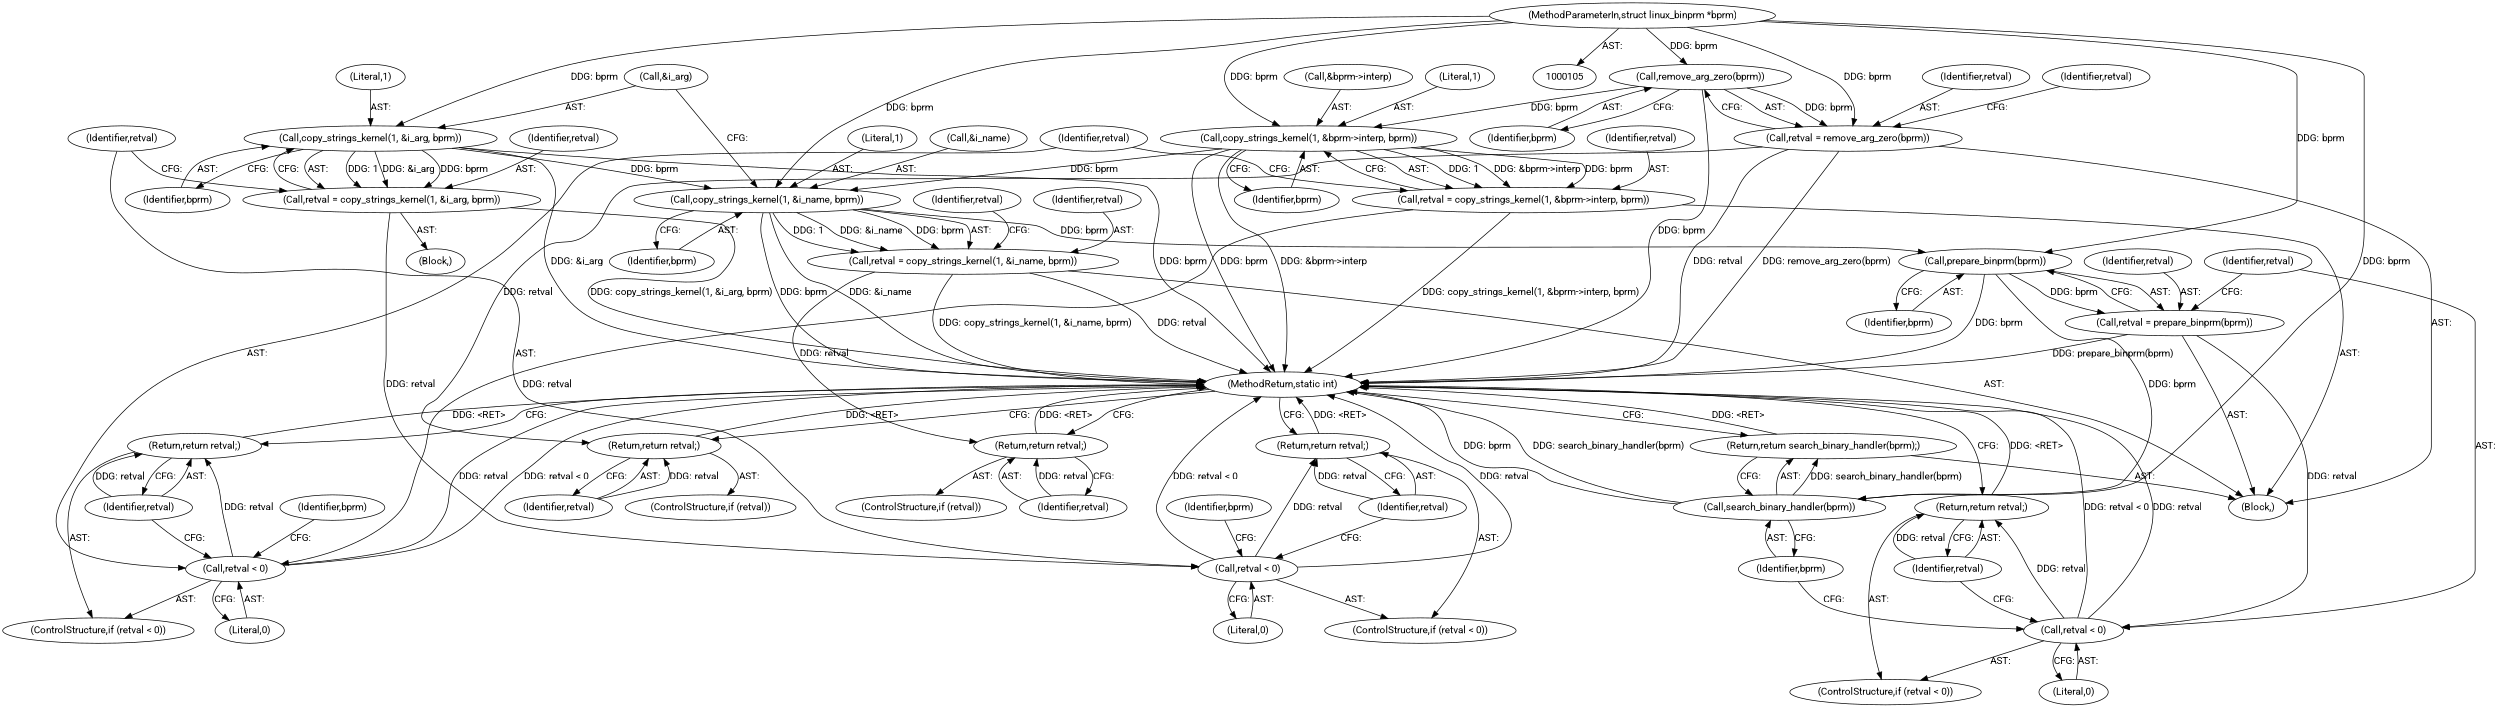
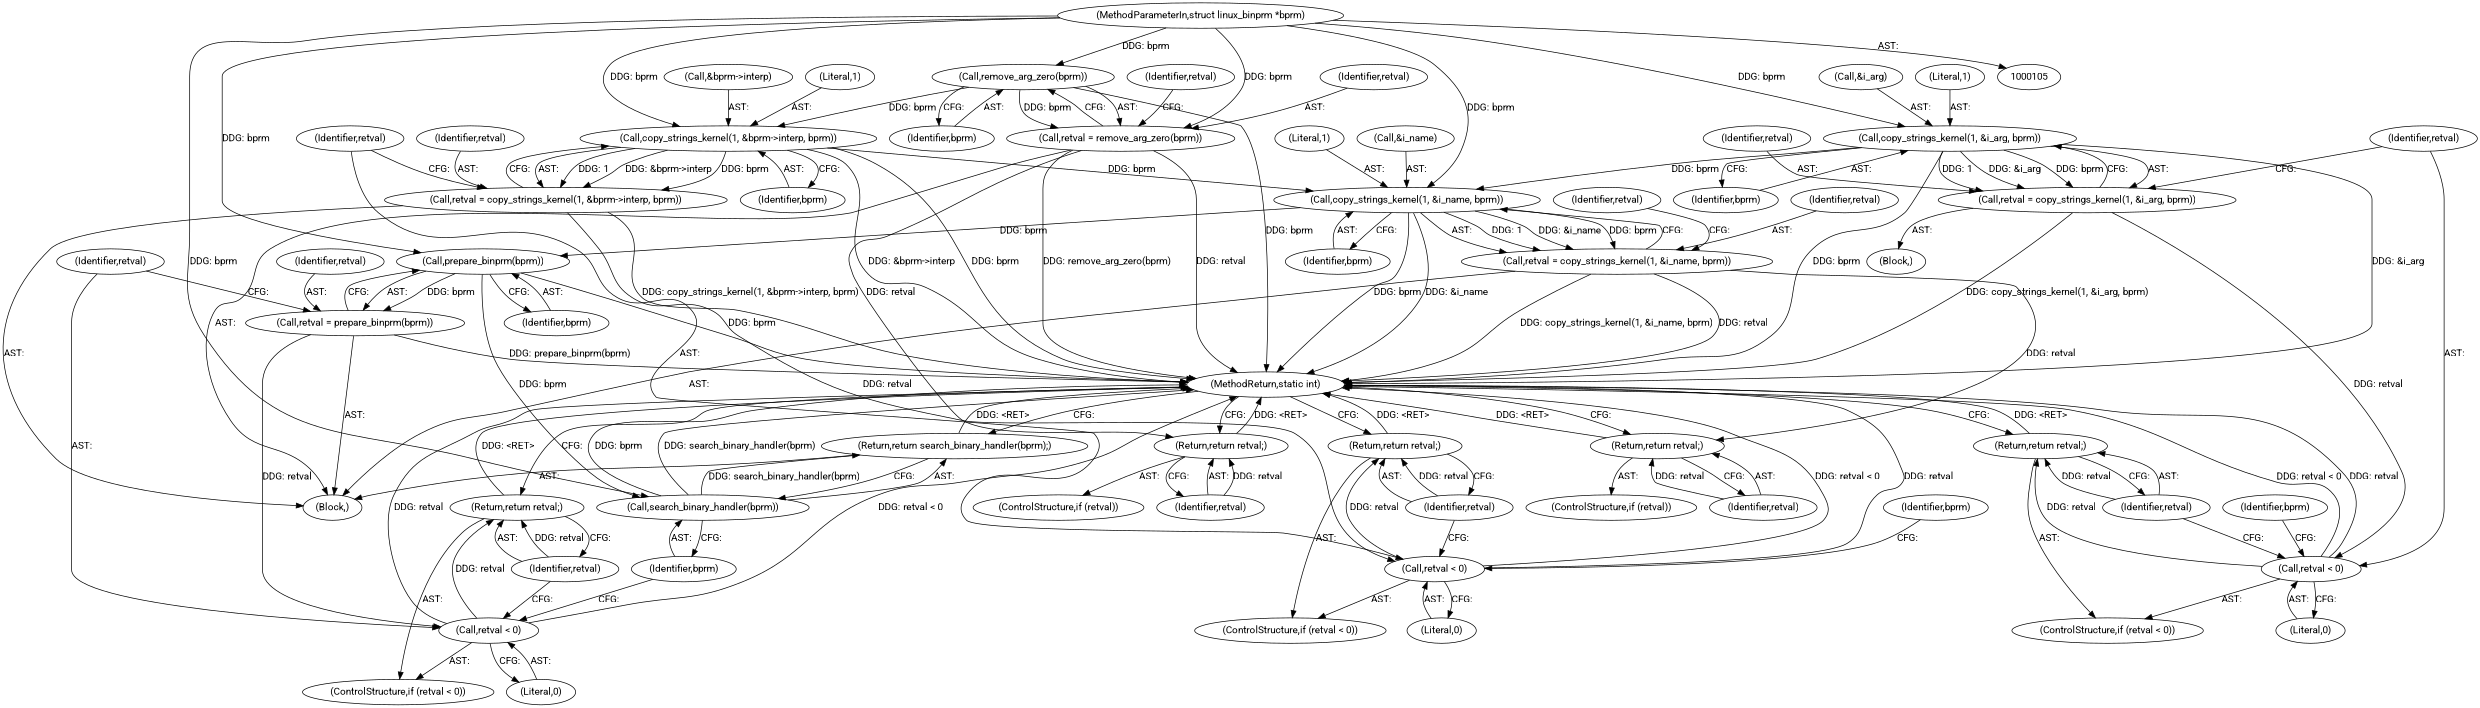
(714, 136) -> (1599, 219)
